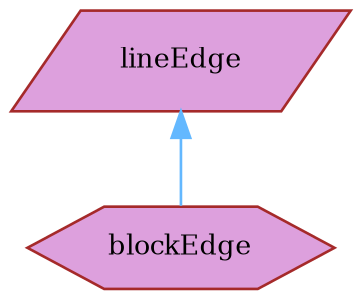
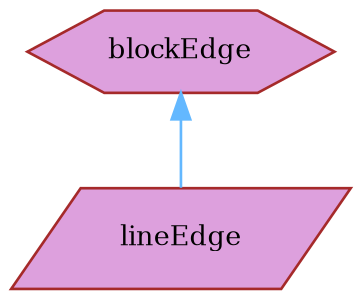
(181, 172) -> (181, 154)
